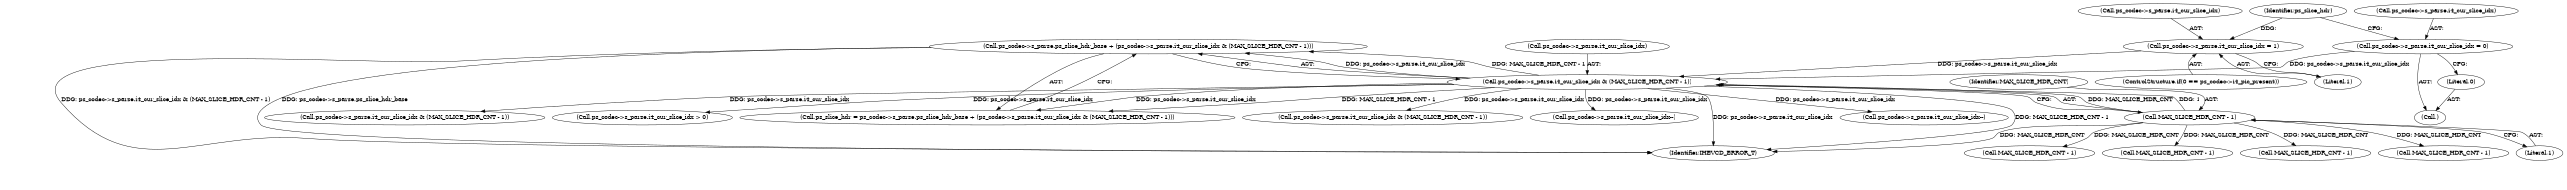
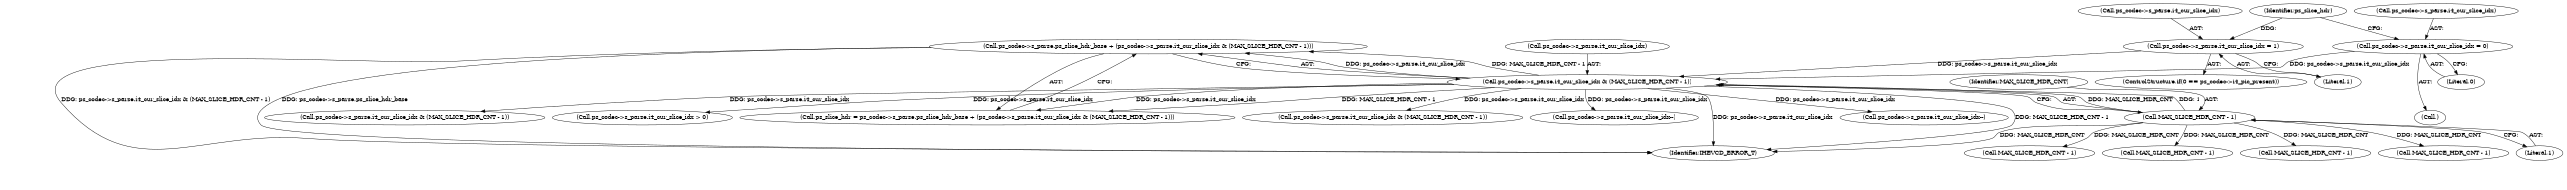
(2188, 65) -> (2208, 62)
(2447, 98) -> (2433, 70)
